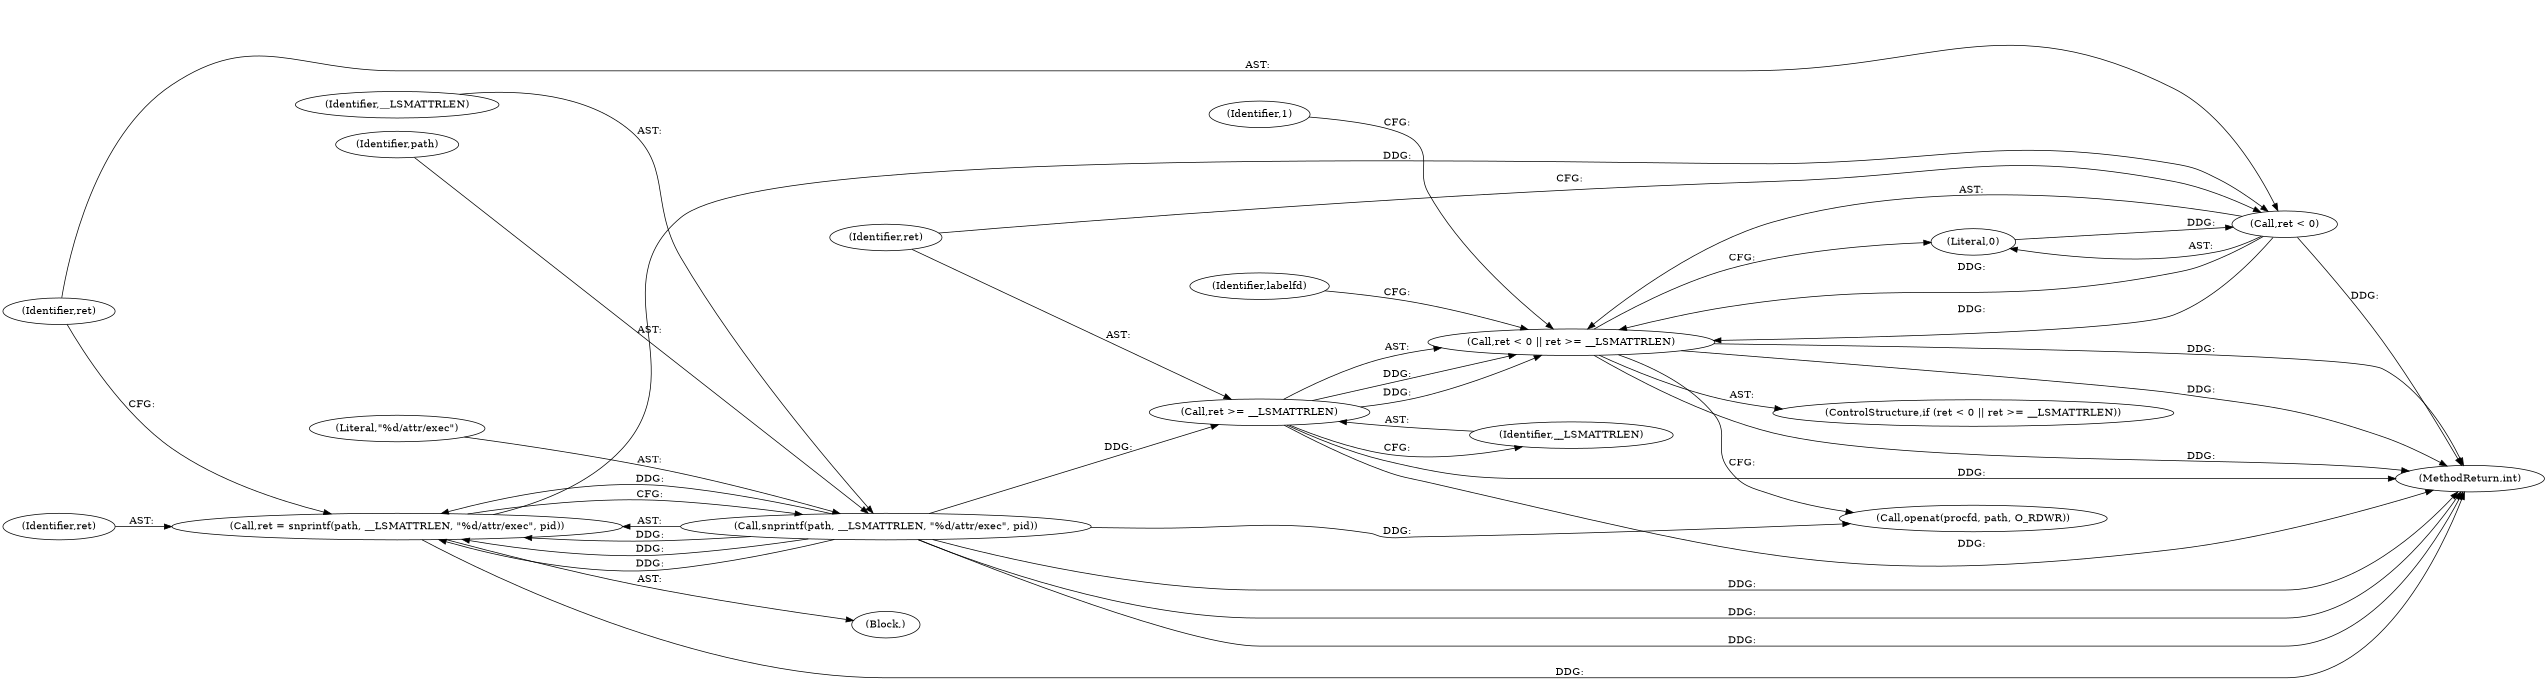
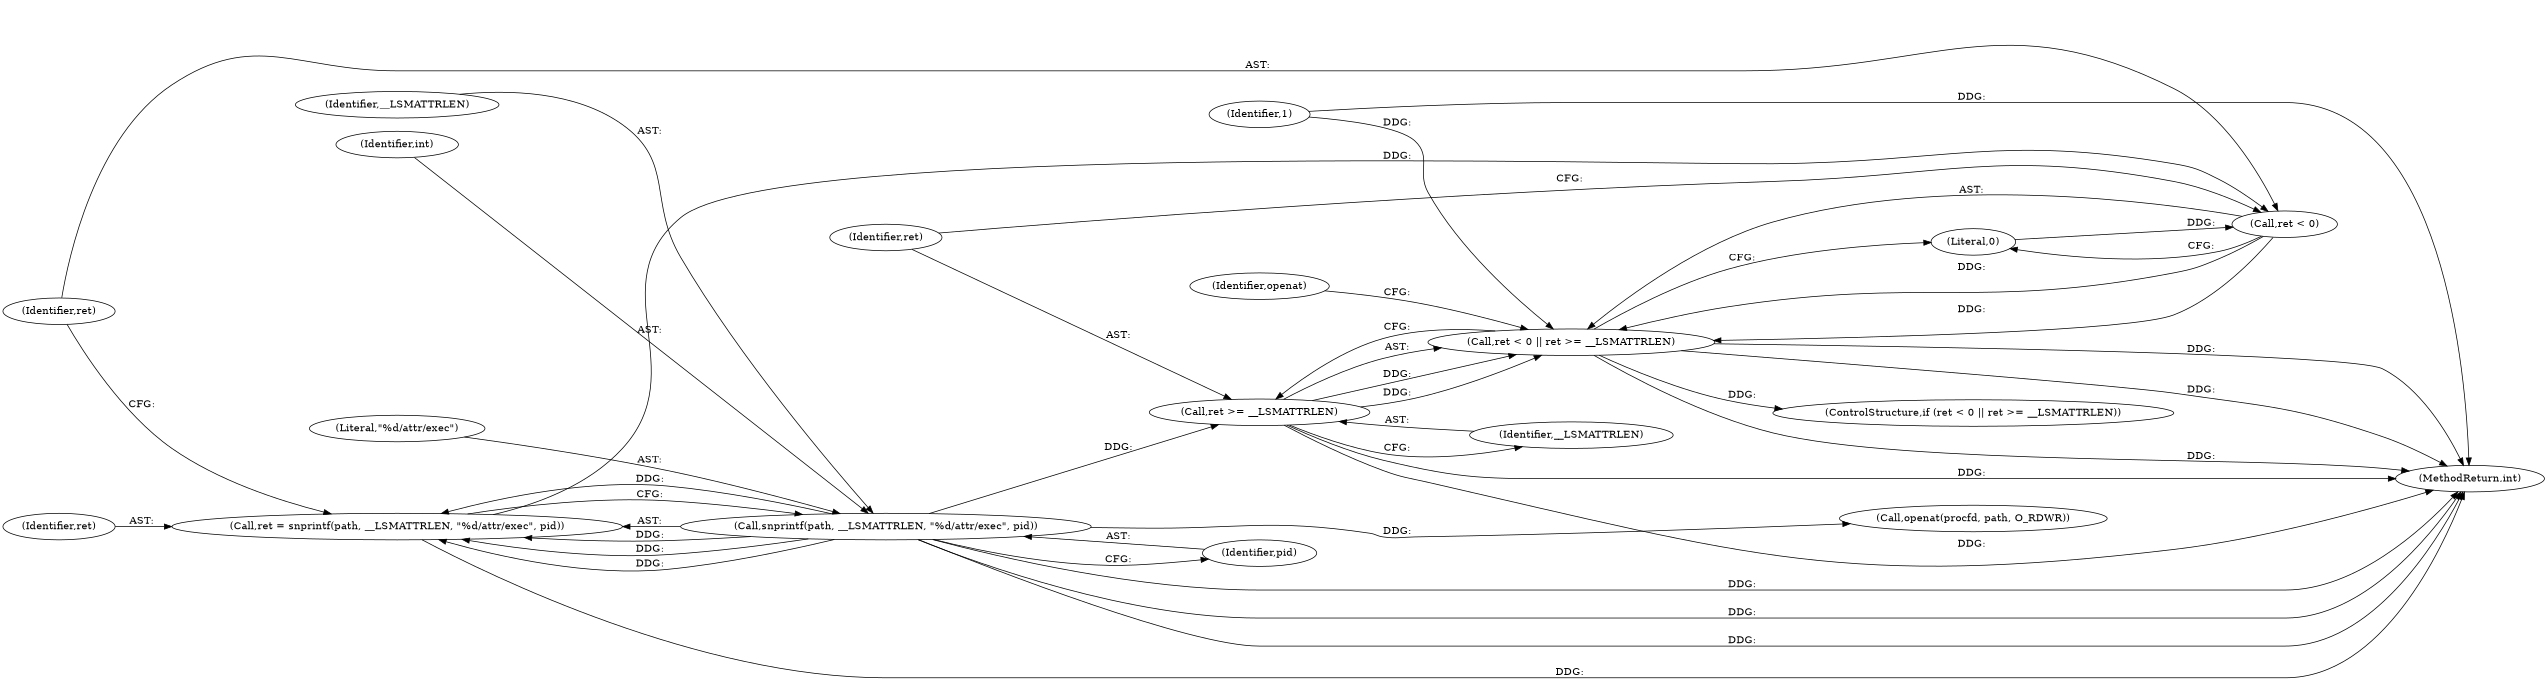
(1399, 123) -> (1399, 123)
(397, 145) -> (397, 145)
(2203, 246) -> (2203, 246)
(1260, 286) -> (1260, 286)
(2384, 343) -> (2015, 103)
(1744, 395) -> (1744, 395)
(1721, 448) -> (1381, 339)
none -> (1260, 553)
(886, 625) -> none
